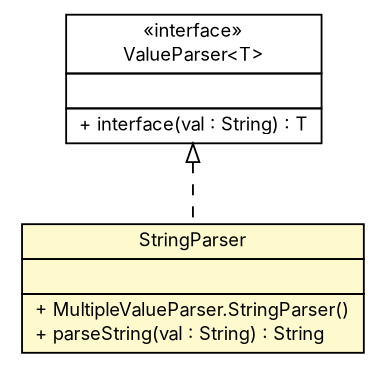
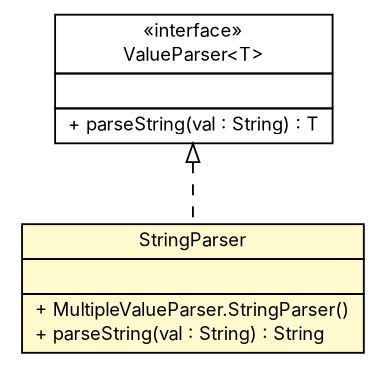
(194, 125) -> (194, 125)
